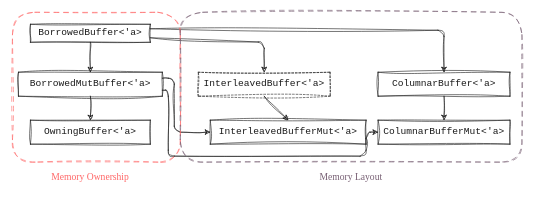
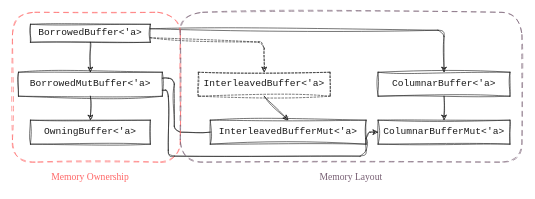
(219, 41) -> (219, 41)
(204, 132) -> (205, 132)
